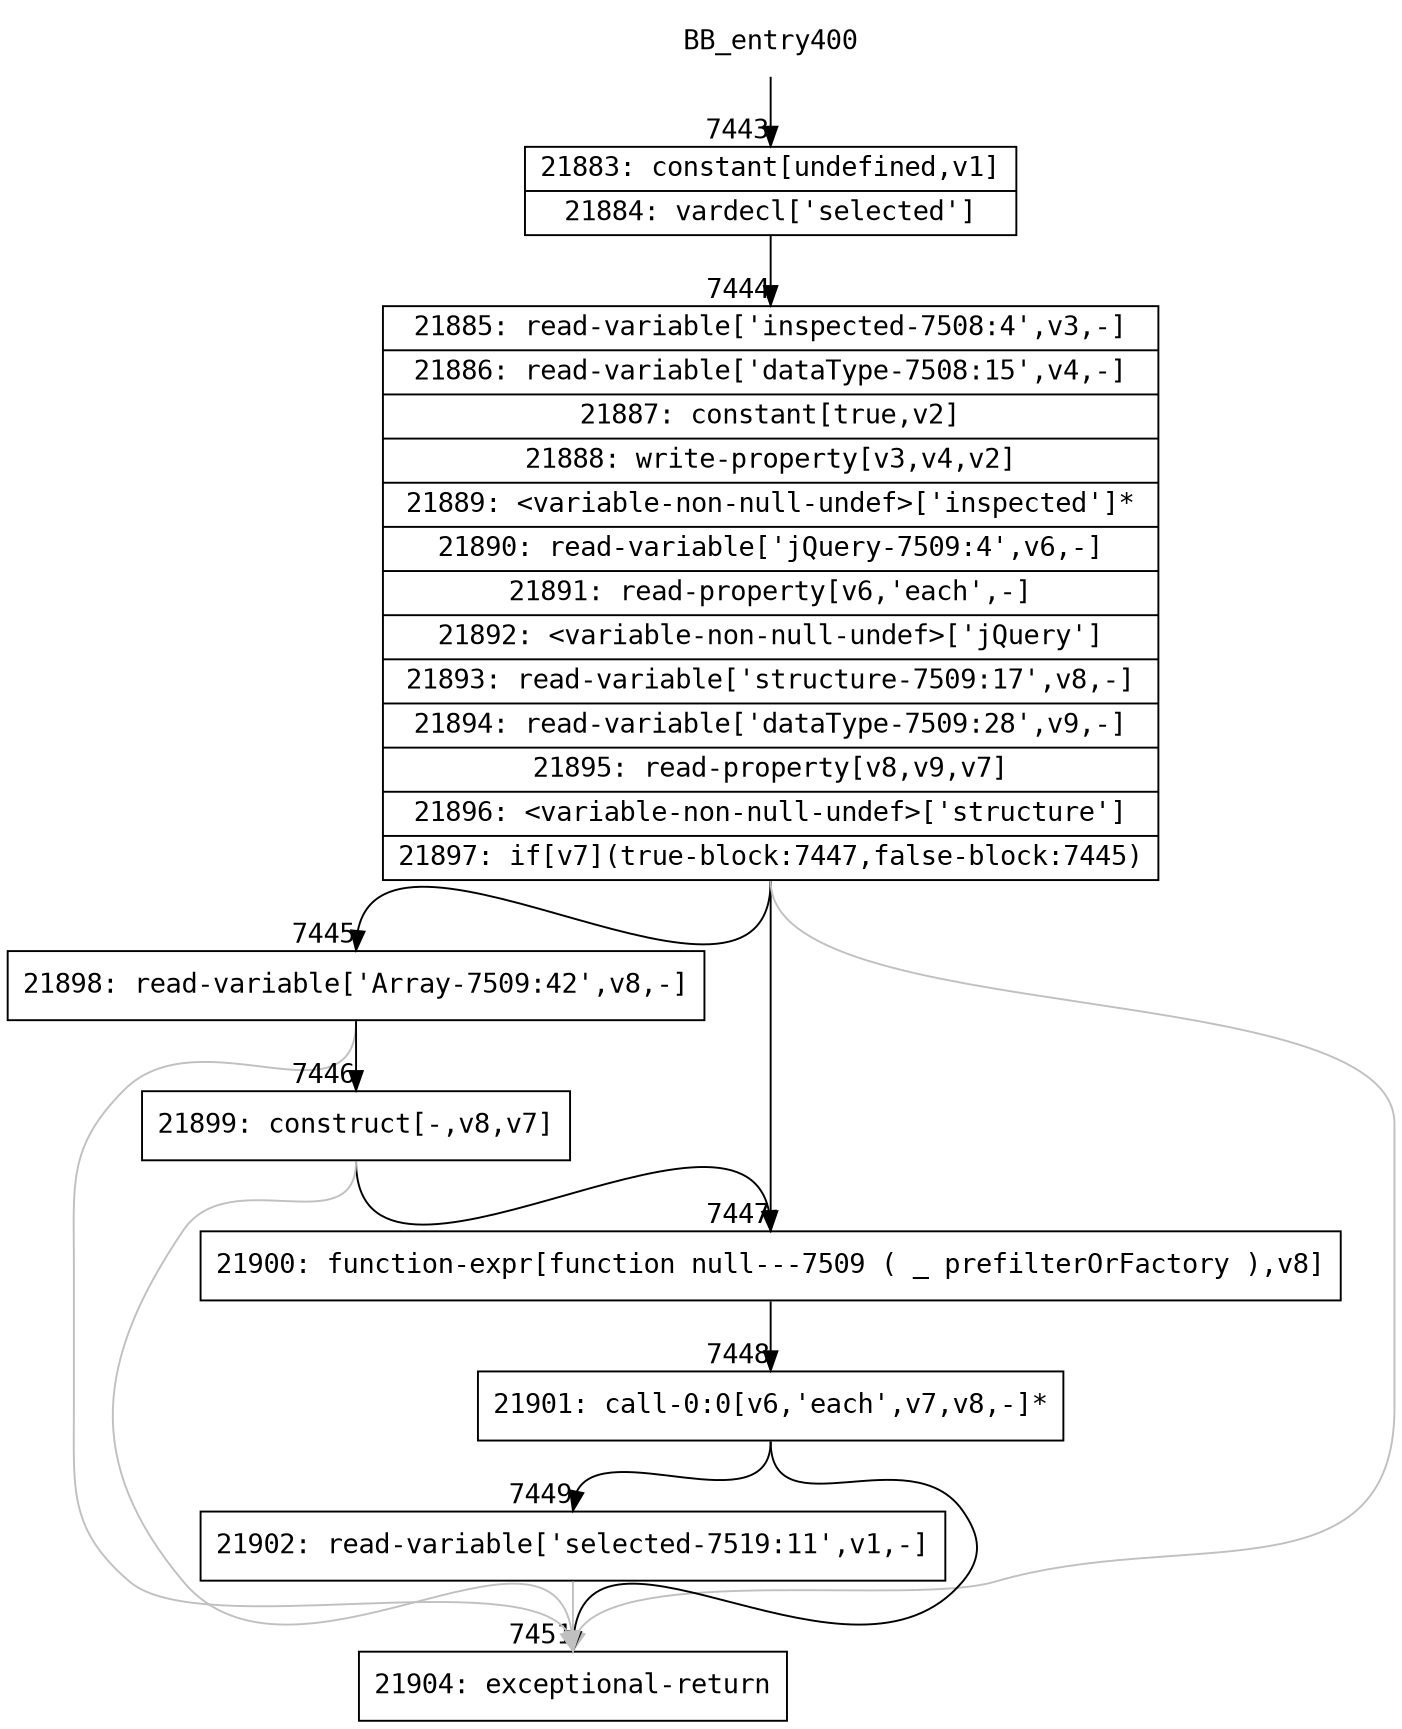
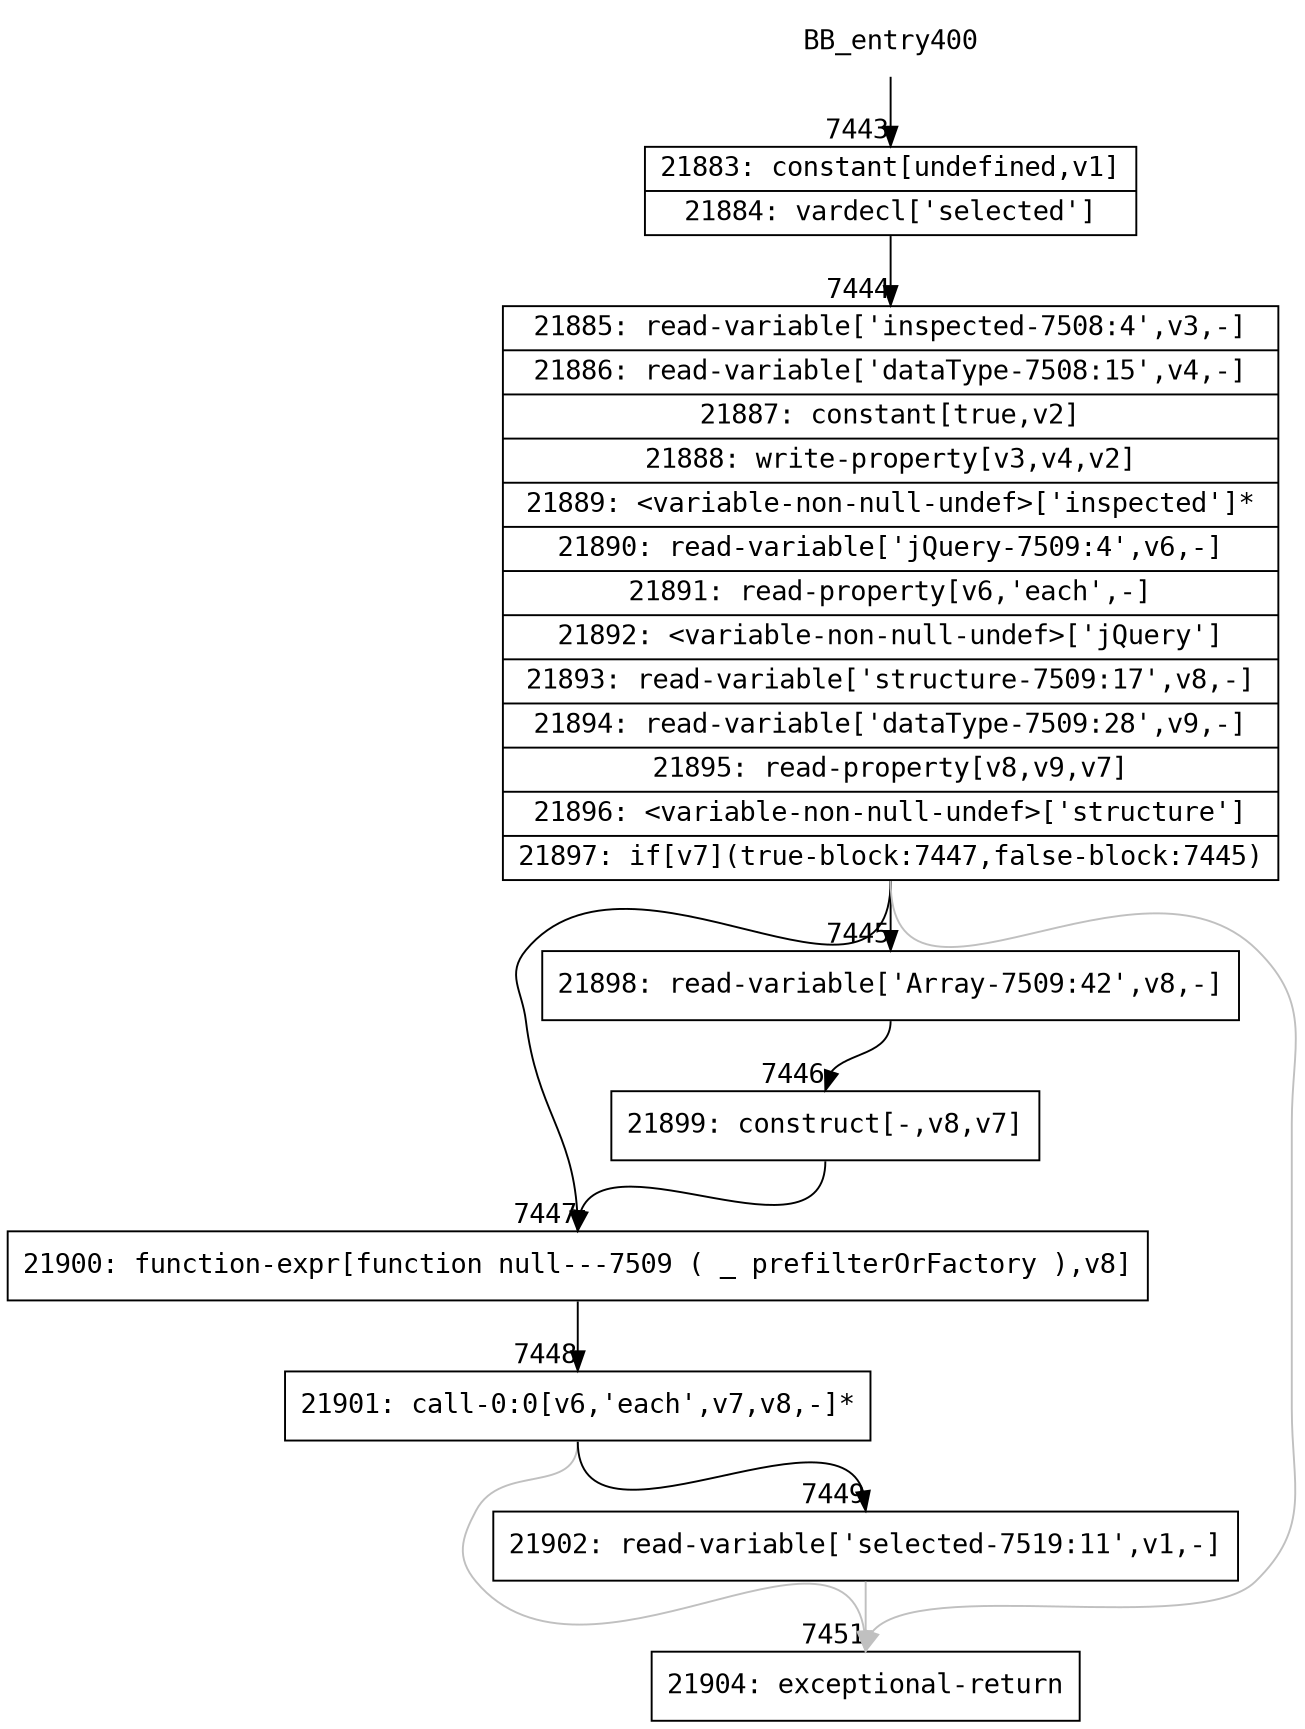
(74, 1427) -> none
(139, 1514) -> none
(912, 1616) -> (574, 1624)
